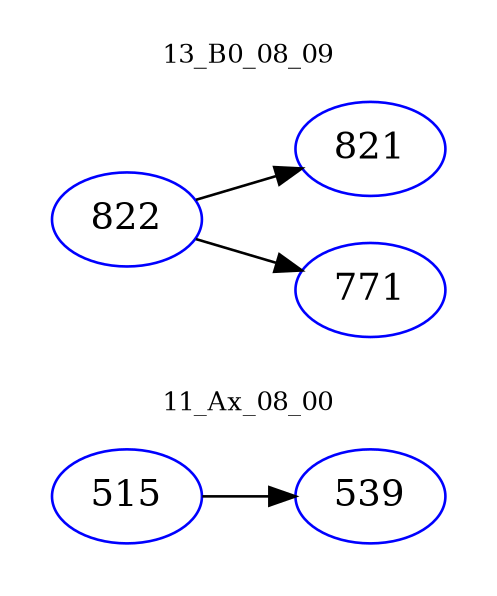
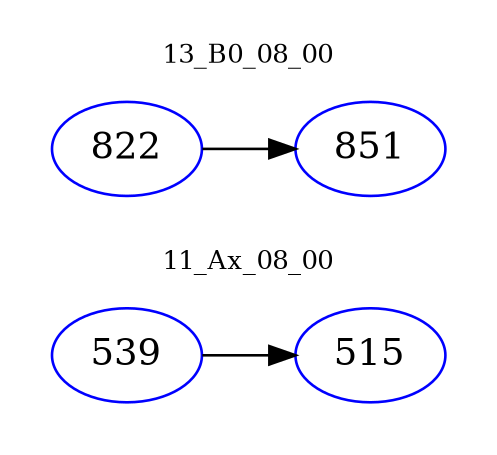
(249, 56) -> (249, 56)
(370, 149) -> (370, 149)
(370, 290) -> none
(236, 496) -> (236, 355)
